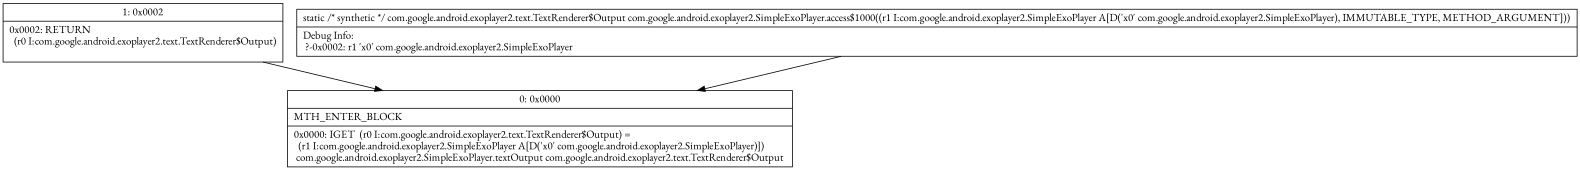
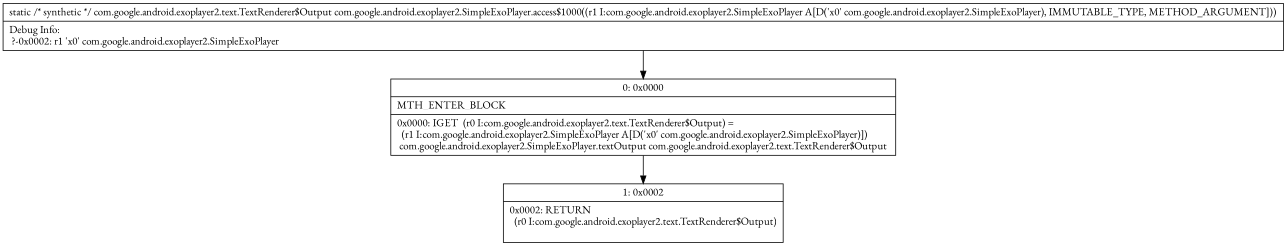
(319, 75) -> (643, 166)
